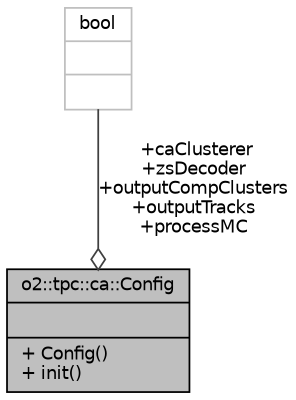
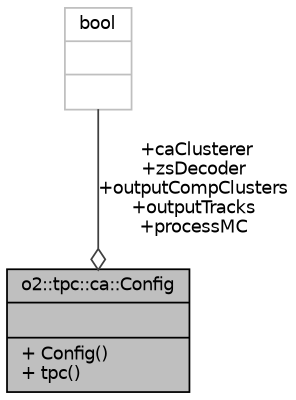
(52, 374) -> (51, 374)
